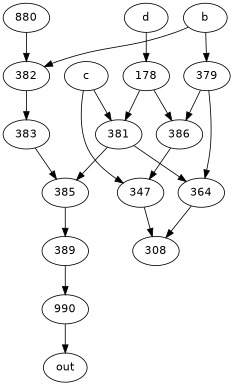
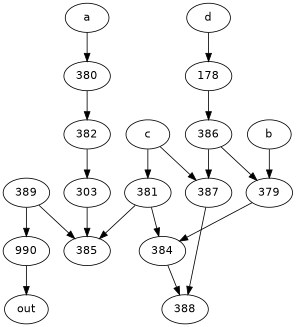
(26, 18) -> (87, 76)
none -> (87, 18)
(120, 46) -> none
(134, 102) -> none
(195, 102) -> (236, 161)
(26, 134) -> (87, 193)
(141, 193) -> (209, 193)
(201, 193) -> (162, 251)
(65, 218) -> (54, 219)
(156, 251) -> (185, 309)
